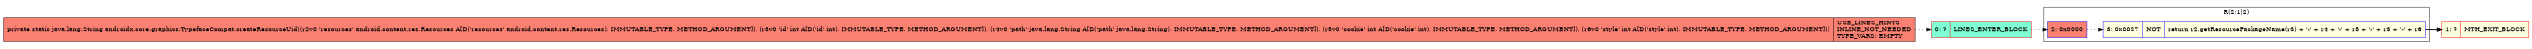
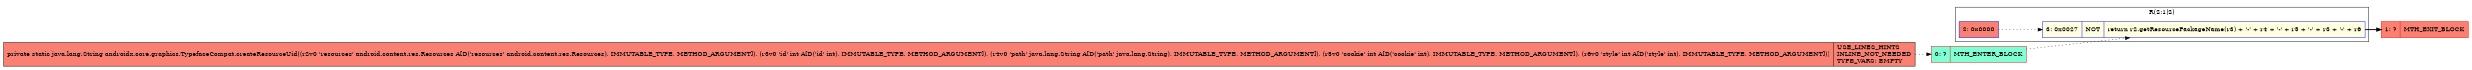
(1991, 29) -> (1988, 54)
(2037, 30) -> (2068, 44)
(2485, 30) -> (2425, 30)
